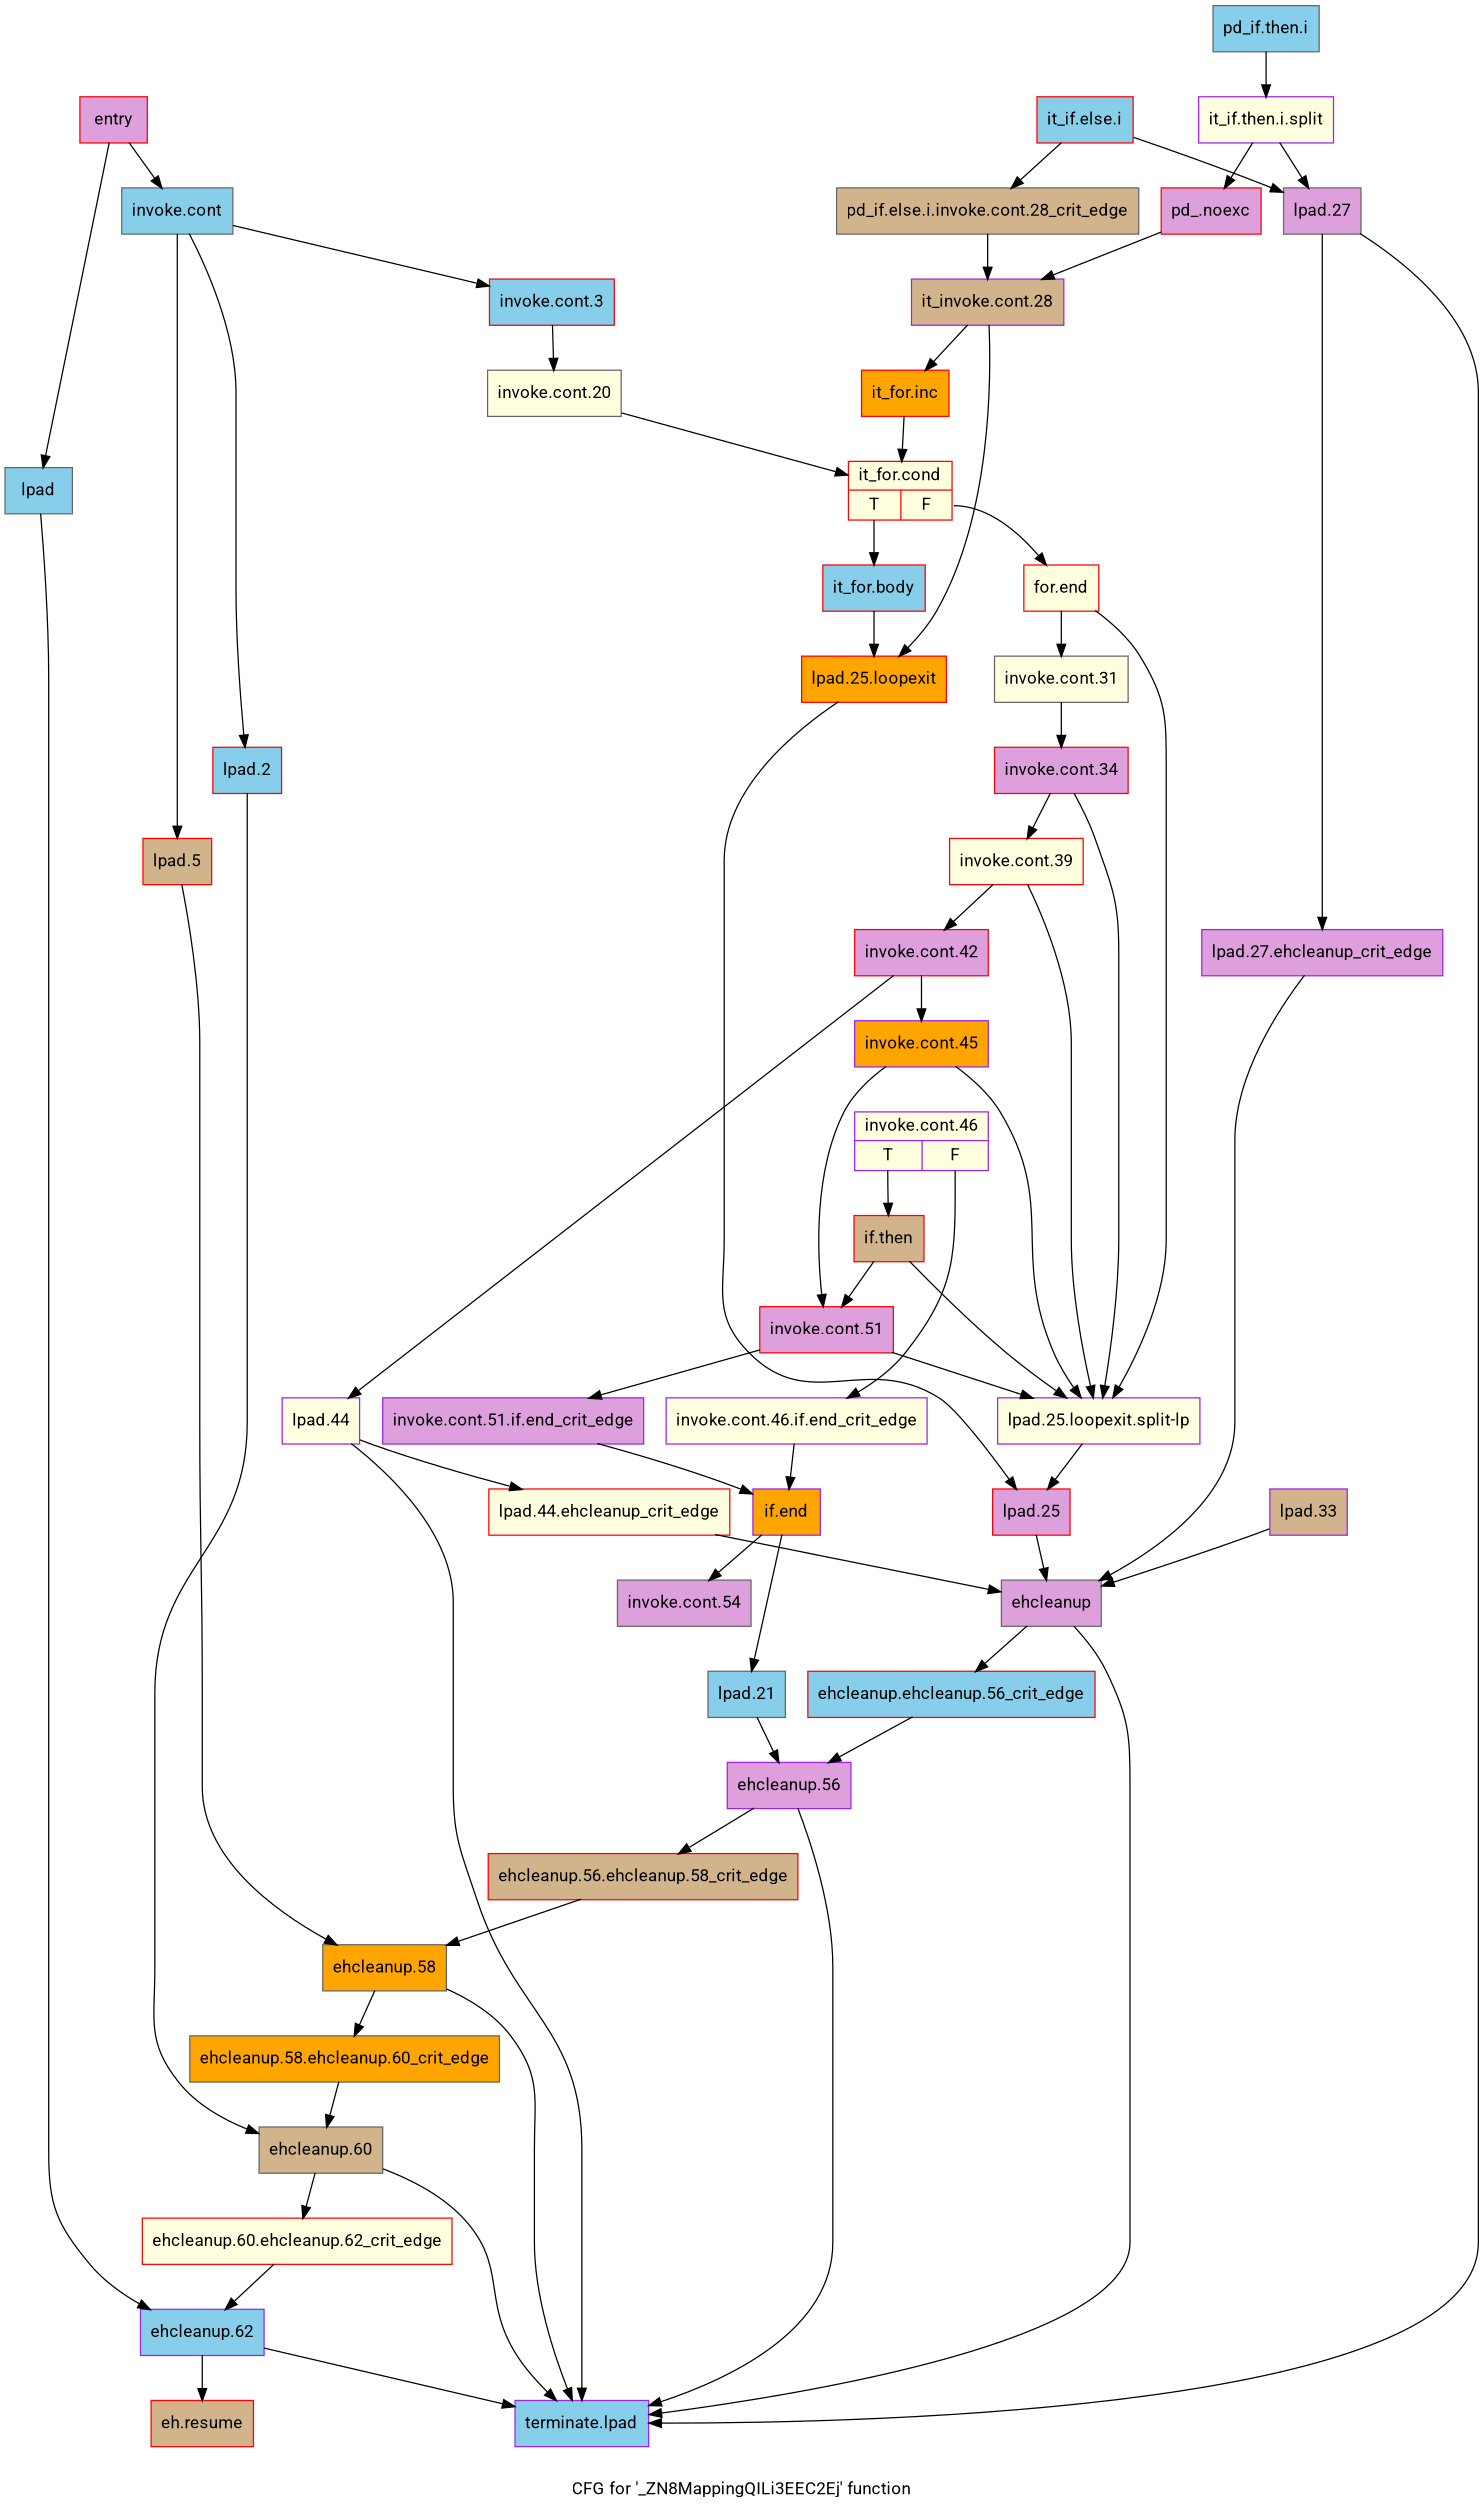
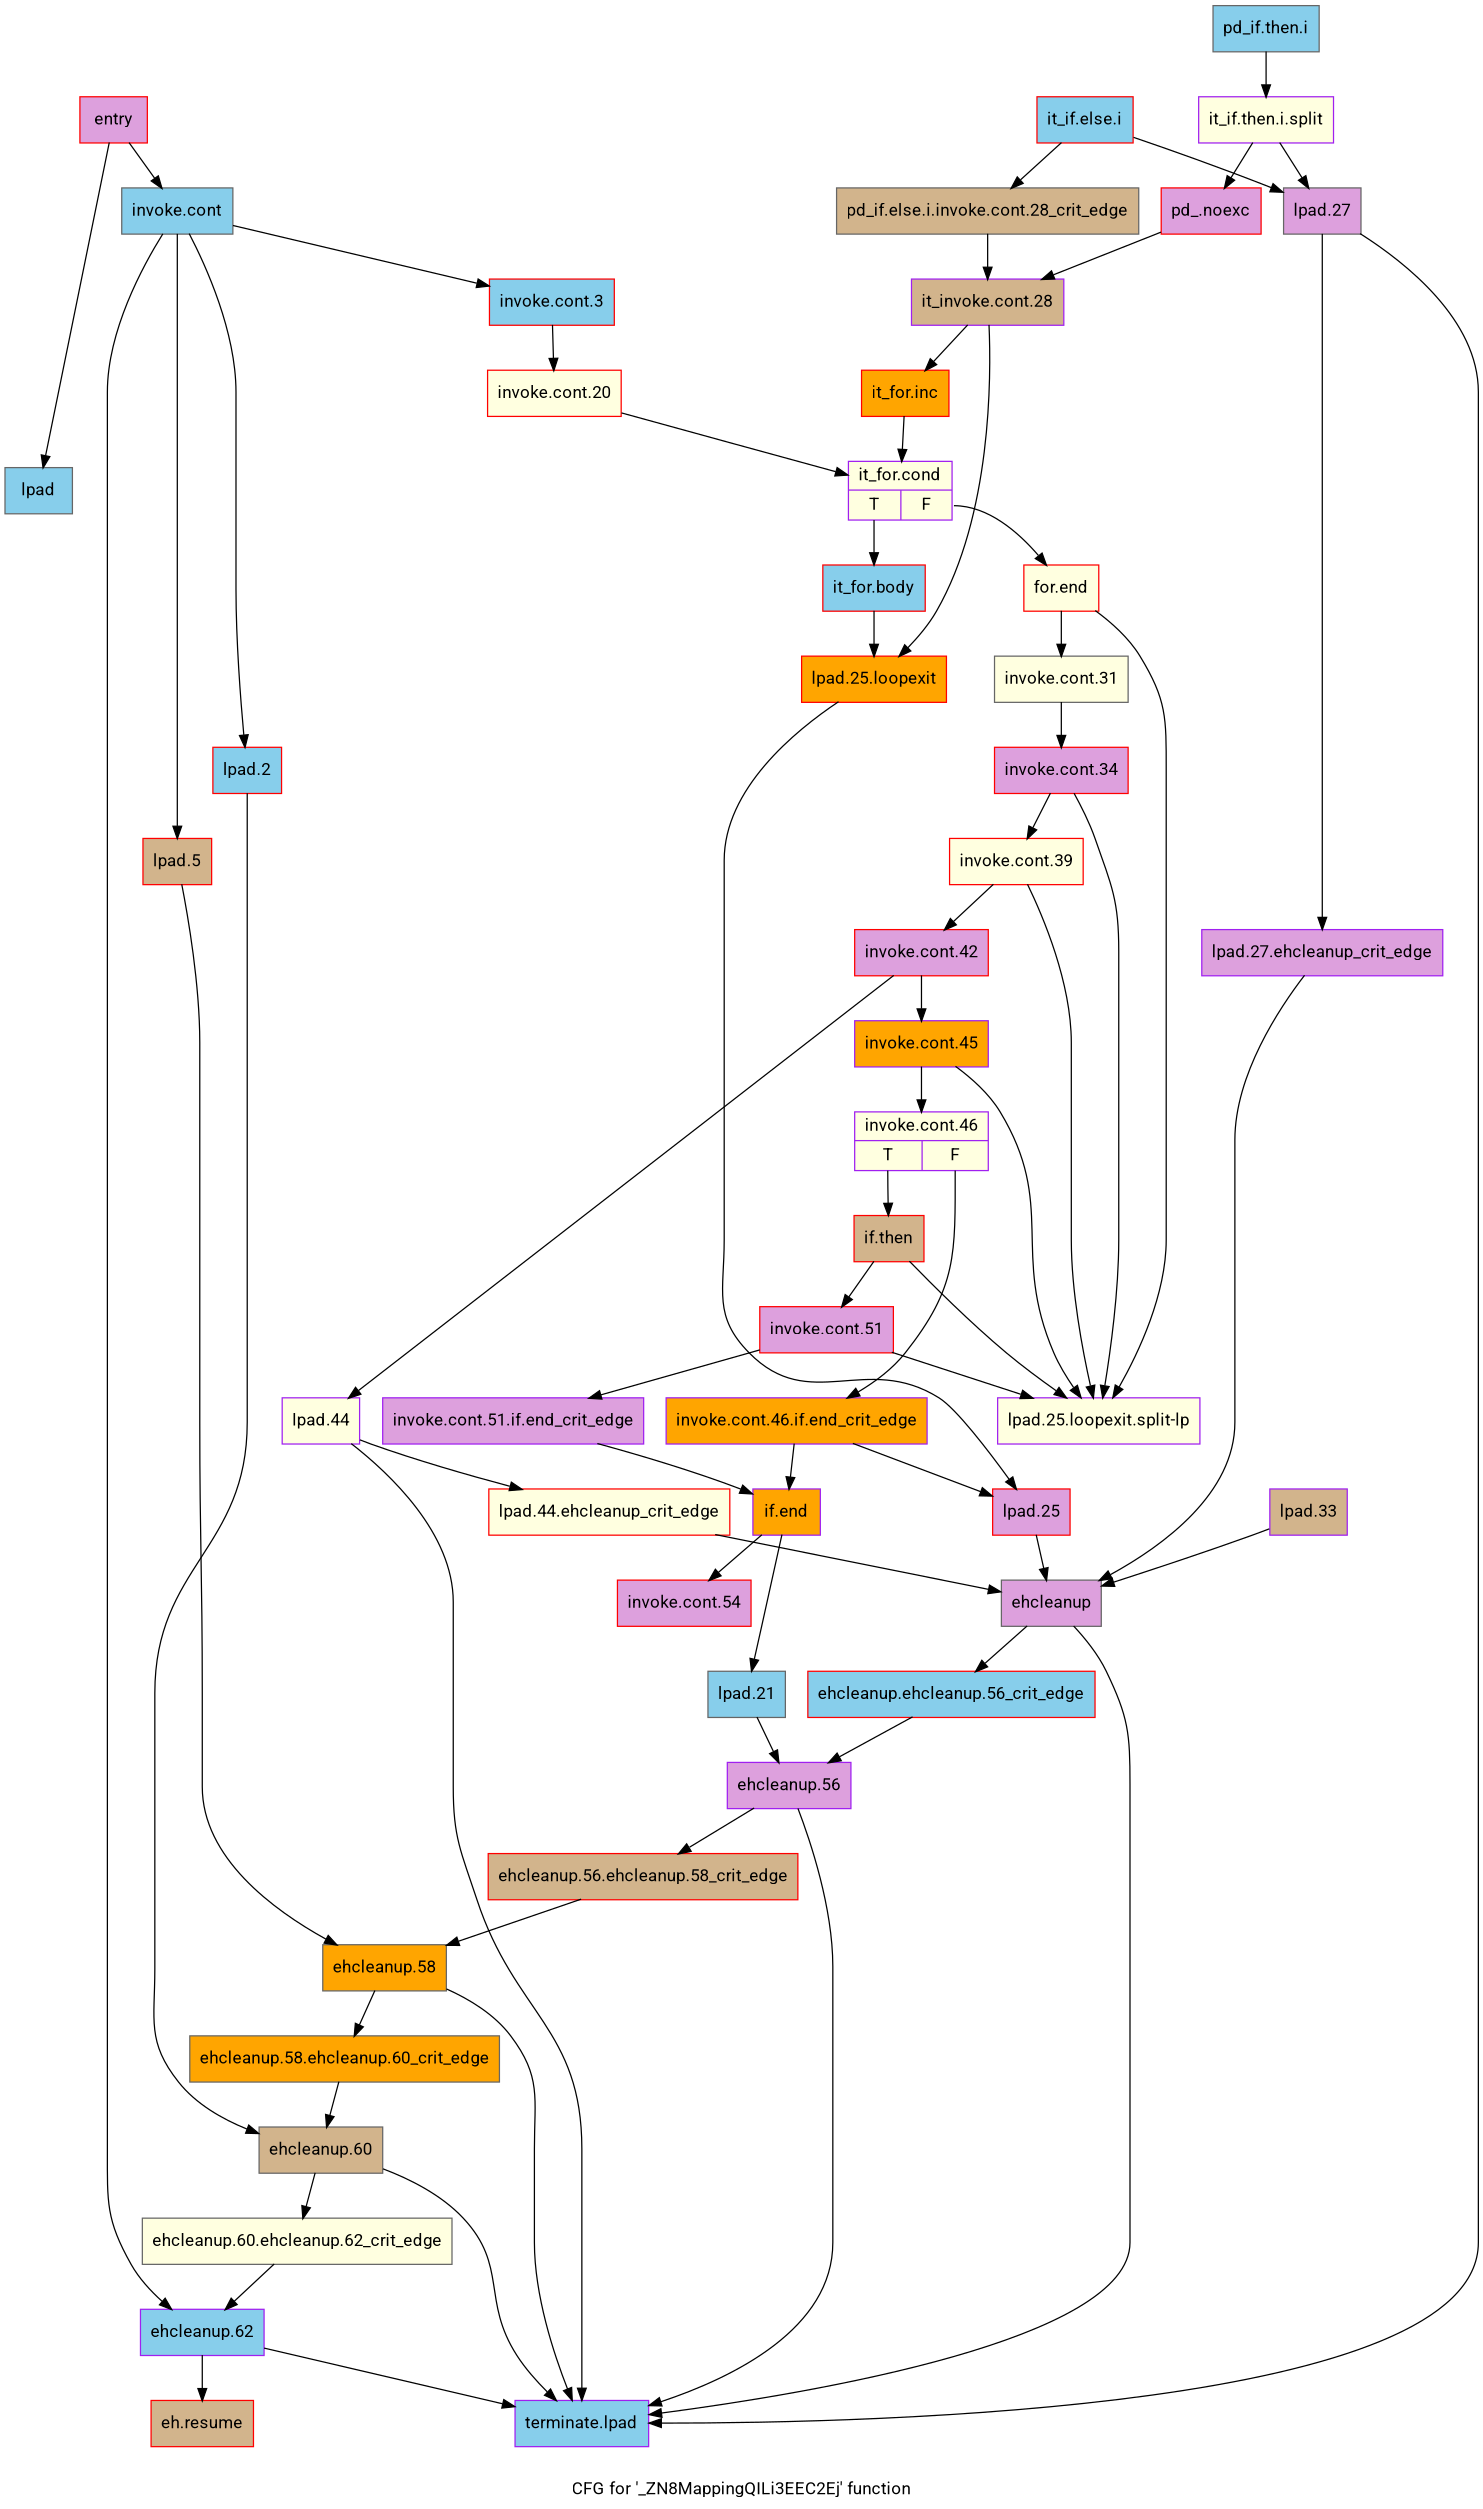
(554, 393) -> (554, 393)
(900, 491) -> (900, 491)
(825, 1171) -> (921, 1083)
(797, 1421) -> (797, 1421)
(49, 1426) -> (107, 1270)
(1069, 1462) -> (917, 1468)
(684, 1603) -> (684, 1603)
(297, 2241) -> (297, 2241)
